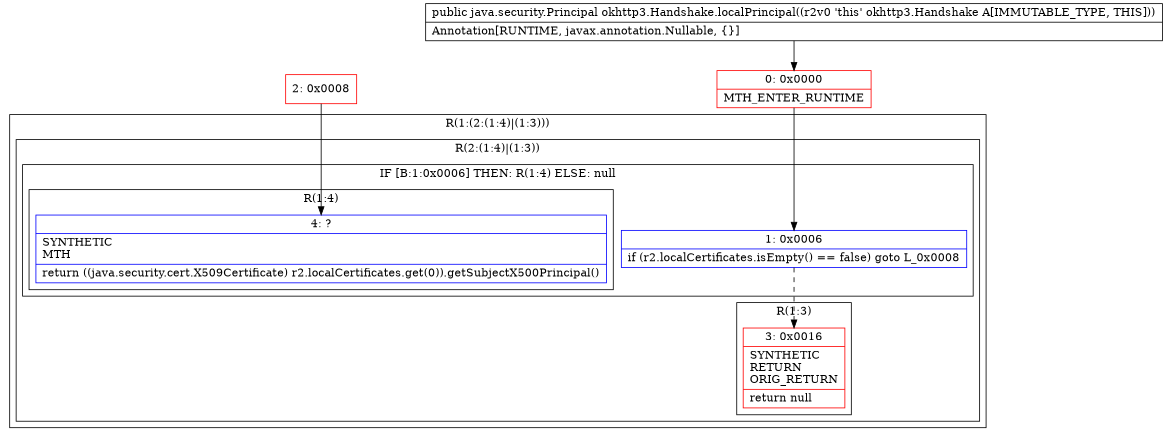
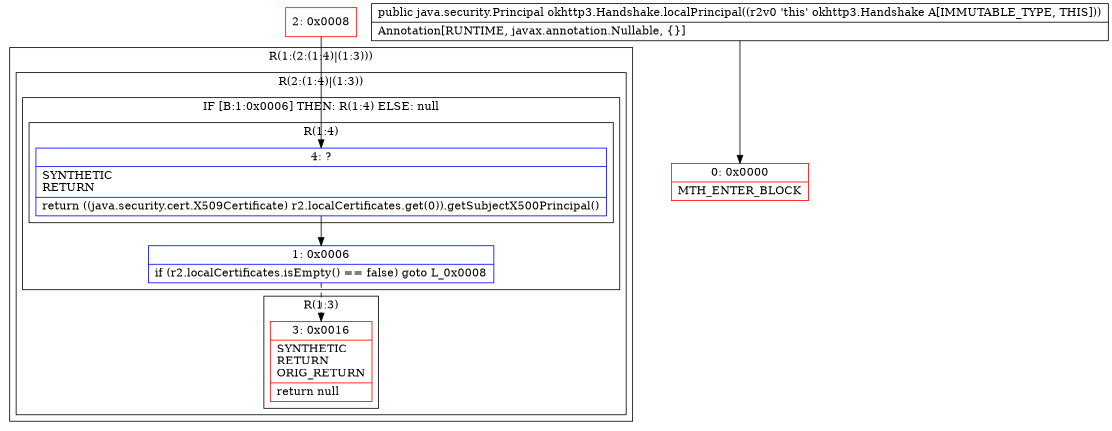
(794, 98) -> (740, 191)
(794, 159) -> (321, 228)
(57, 255) -> (69, 188)
